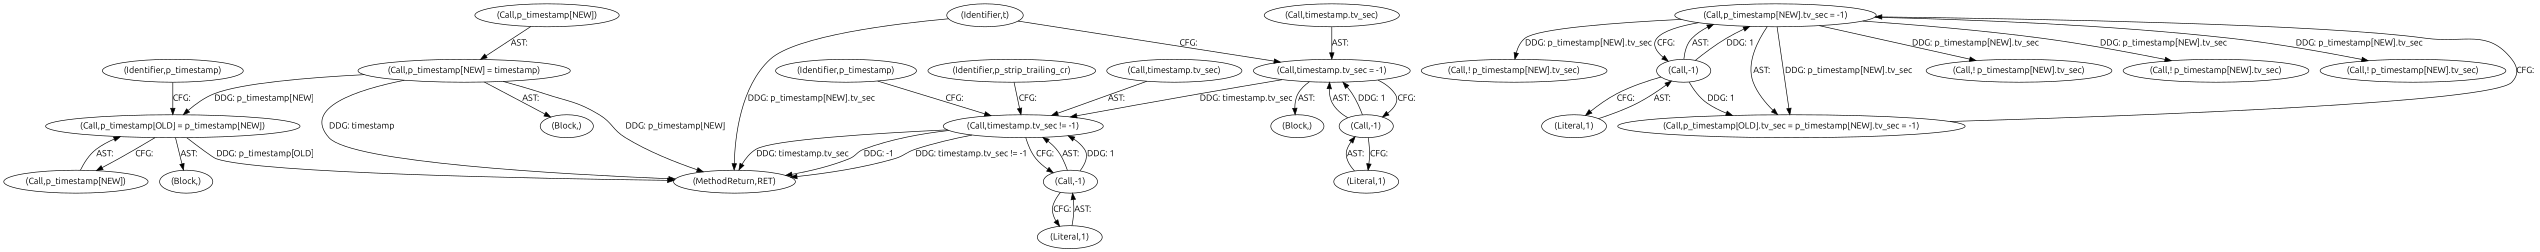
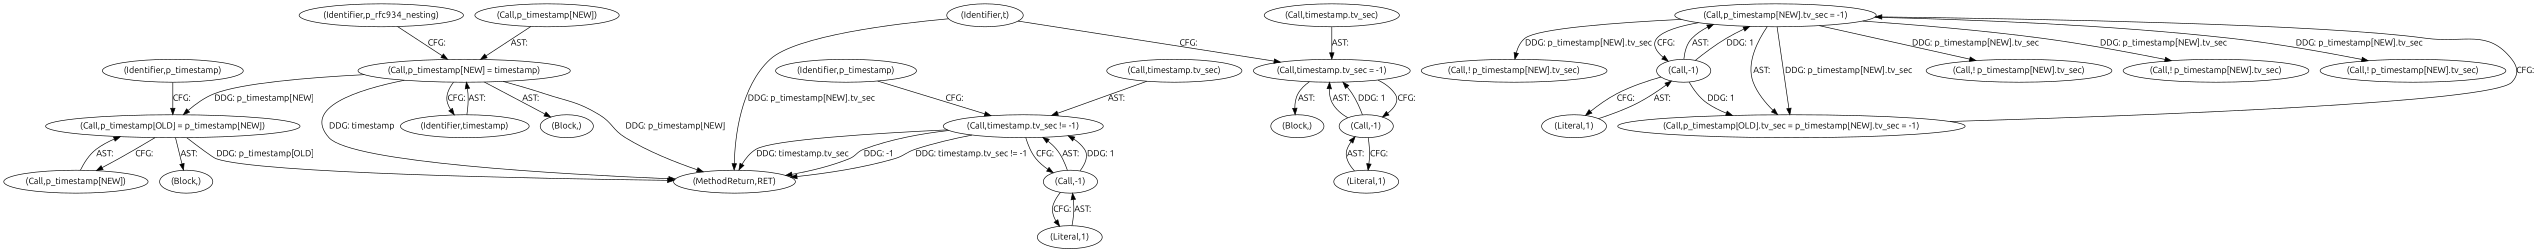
none -> (381, 15)
(1012, 71) -> none
(1179, 97) -> none
none -> (465, 126)
